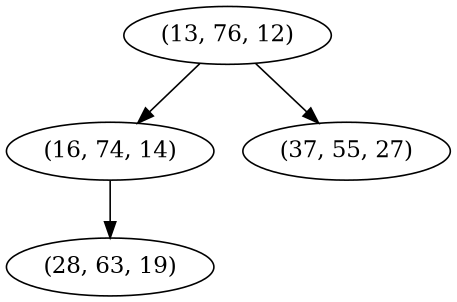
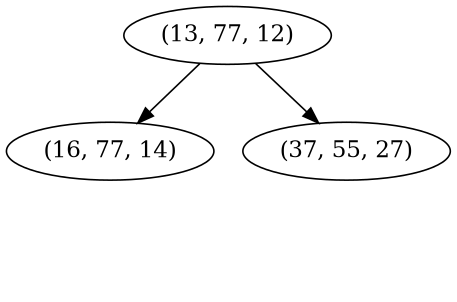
(228, 35) -> (228, 35)
(110, 151) -> (110, 151)
(110, 267) -> none
